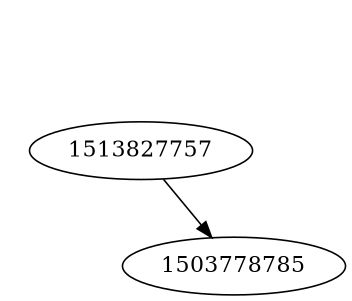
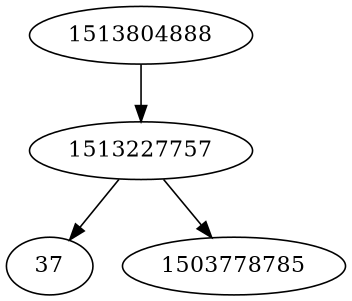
none -> (141, 35)
(141, 151) -> (141, 151)
none -> (50, 266)
